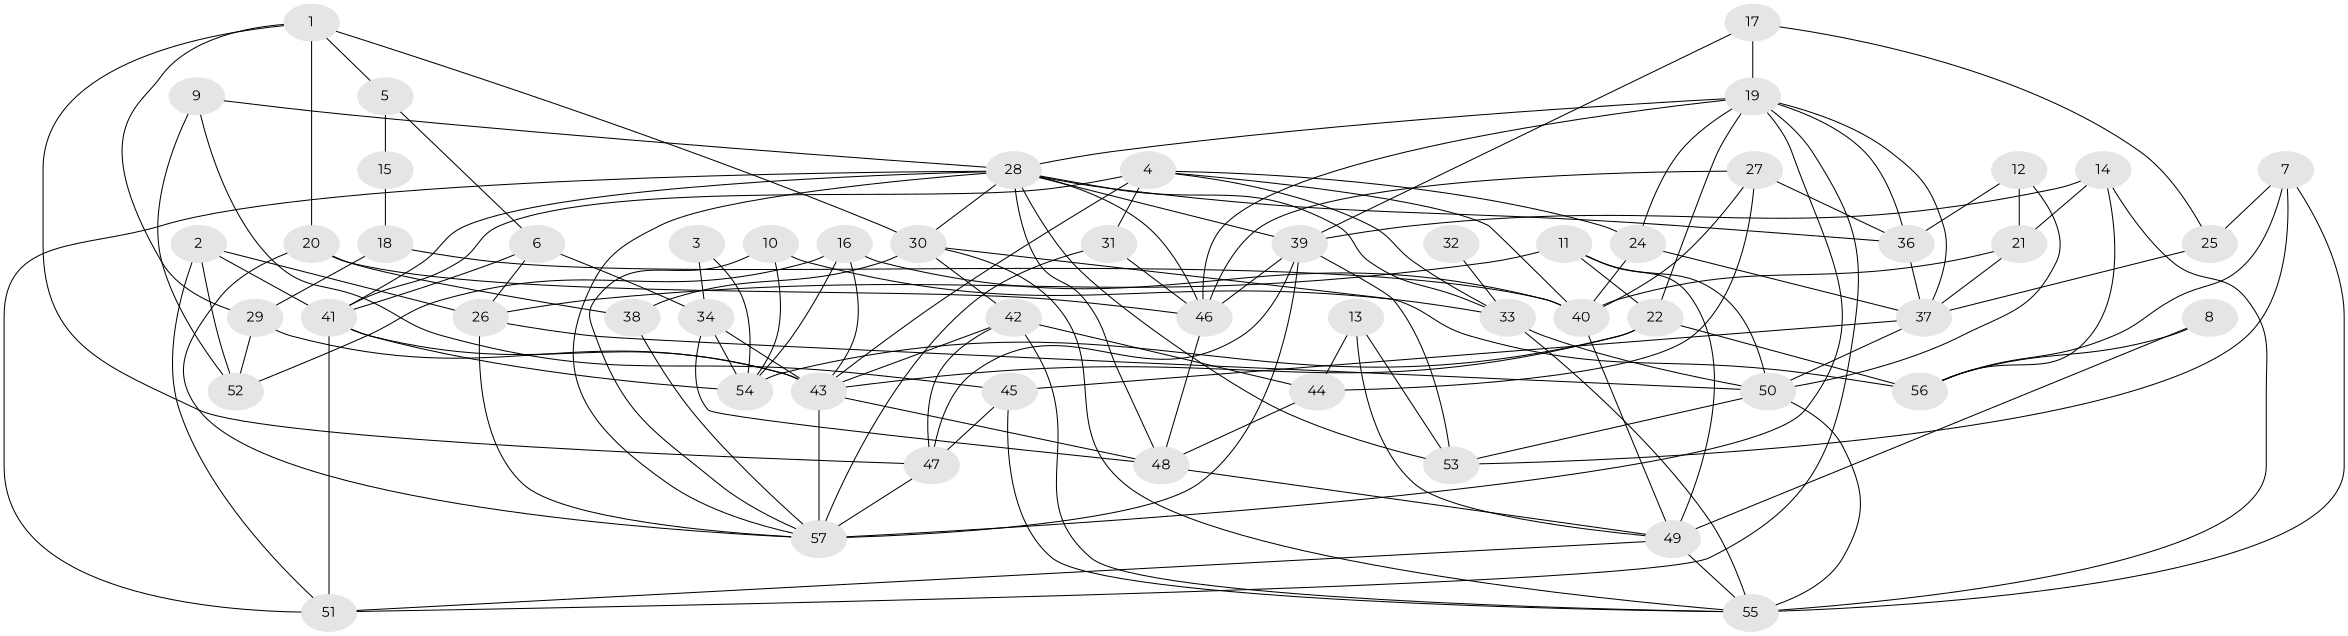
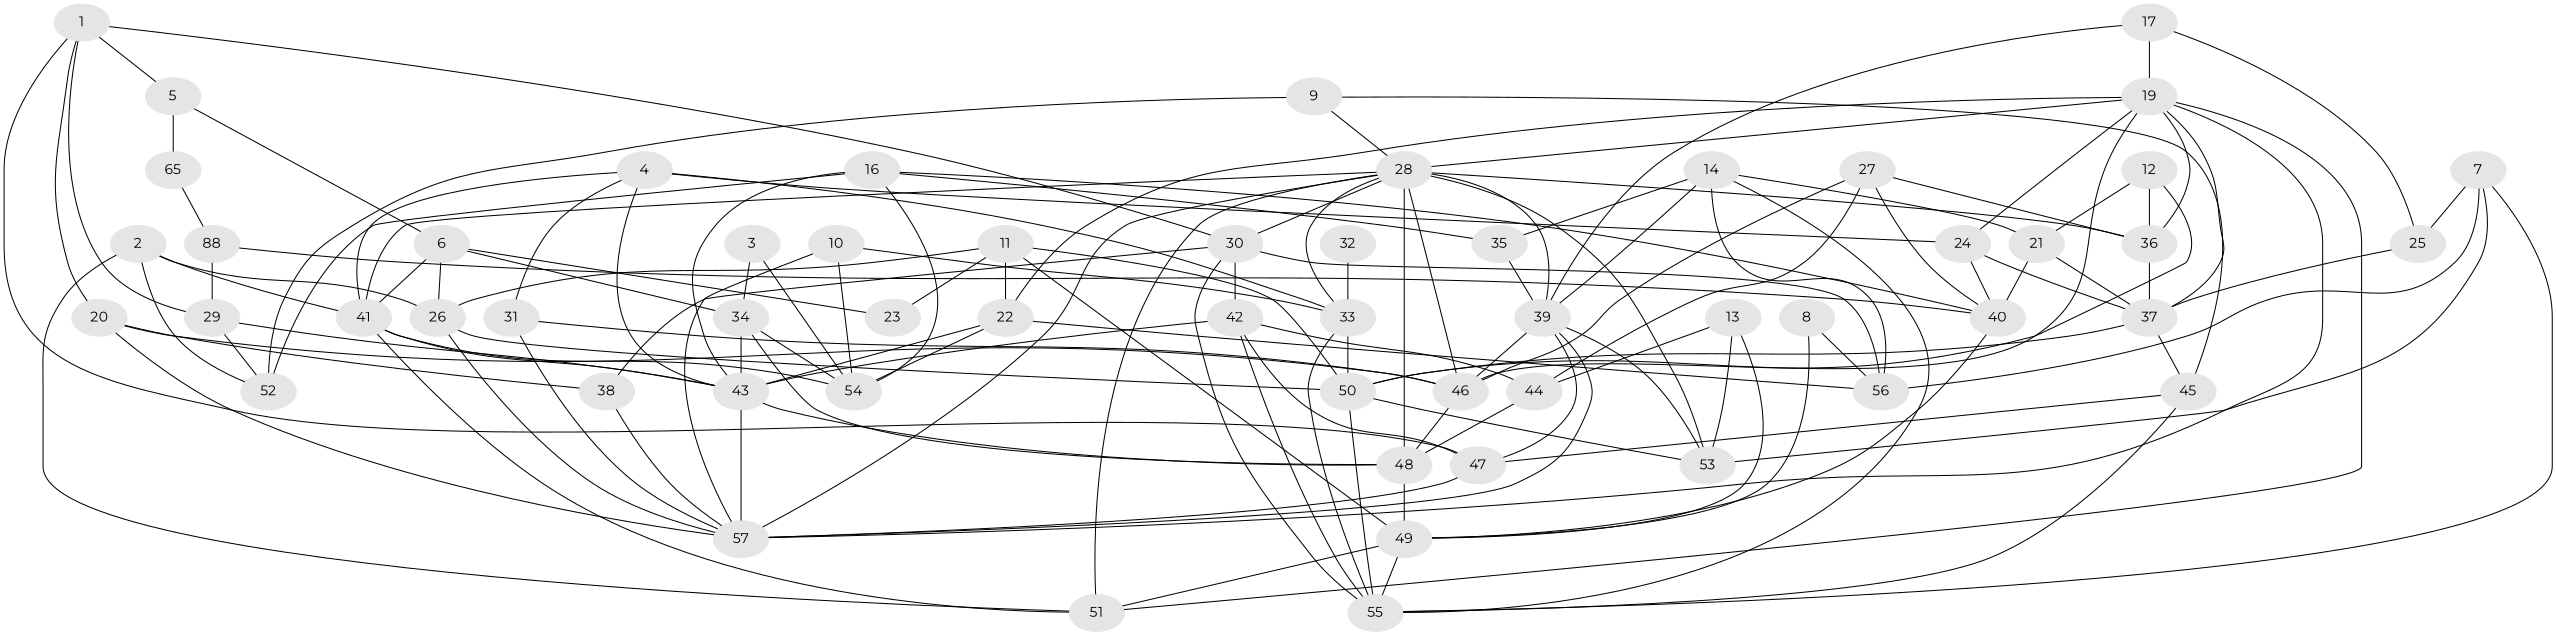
(385, 170) -> (173, 170)
(1409, 203) -> none
(385, 244) -> (212, 244)
none -> (1500, 244)
none -> (893, 318)
